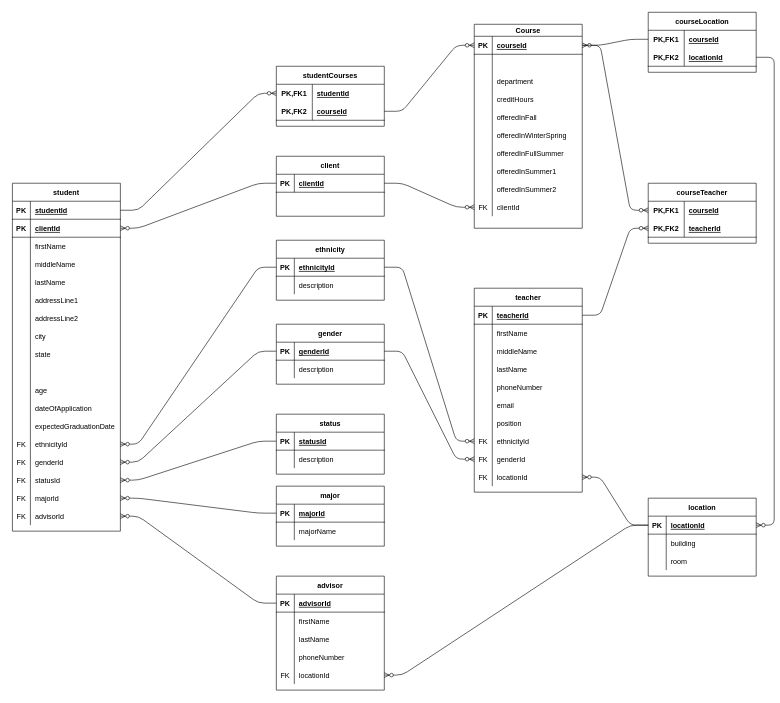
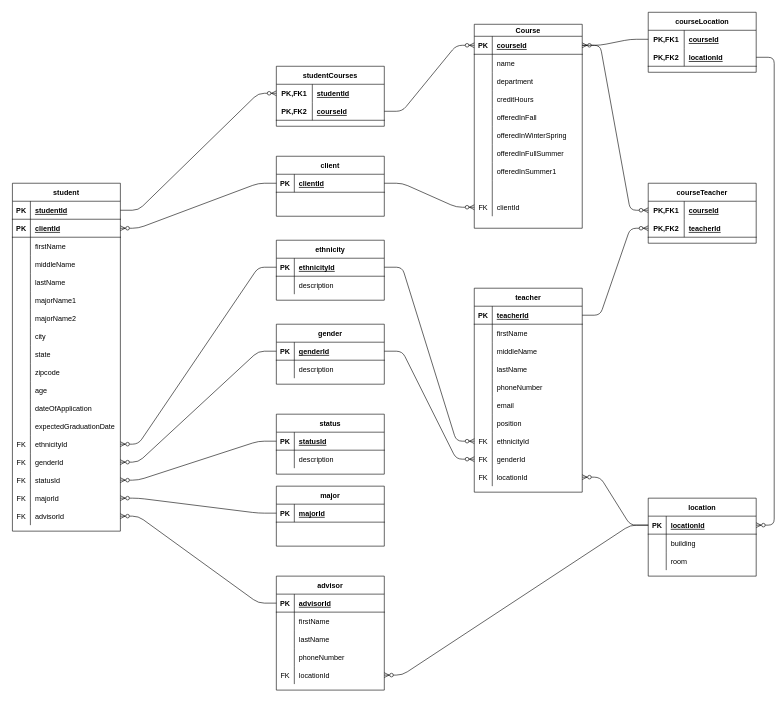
none -> (537, 63)
(537, 189) -> none
(58, 301) -> (55, 301)
(58, 319) -> (55, 319)
none -> (75, 372)
(339, 531) -> none
